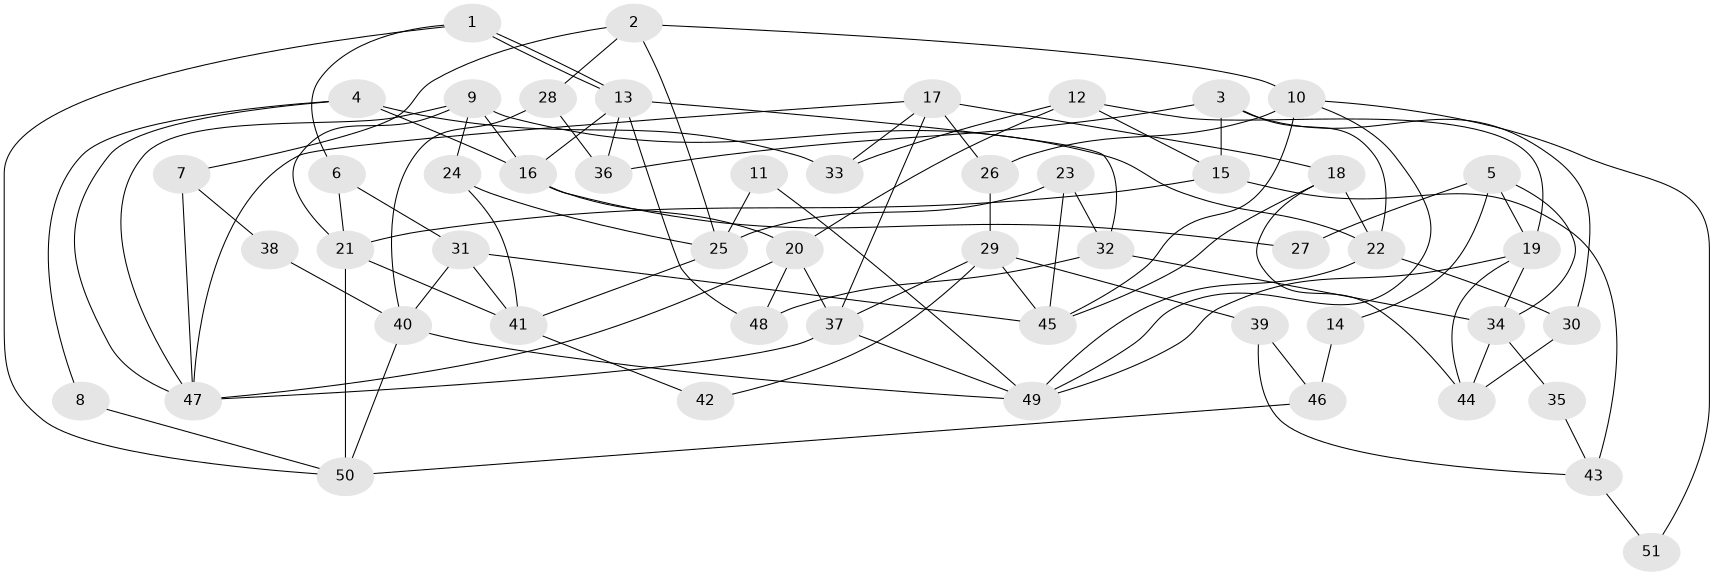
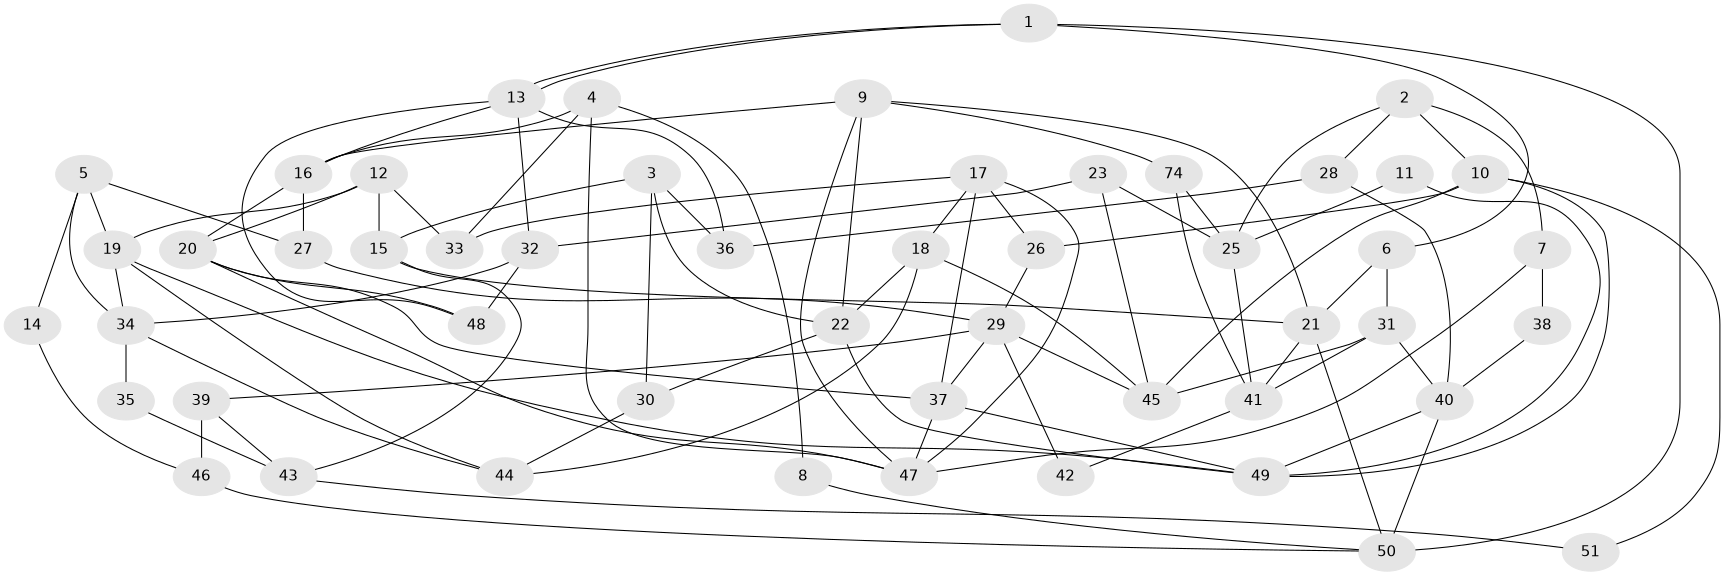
(453, 174) -> (1174, 174)
none -> (629, 300)
